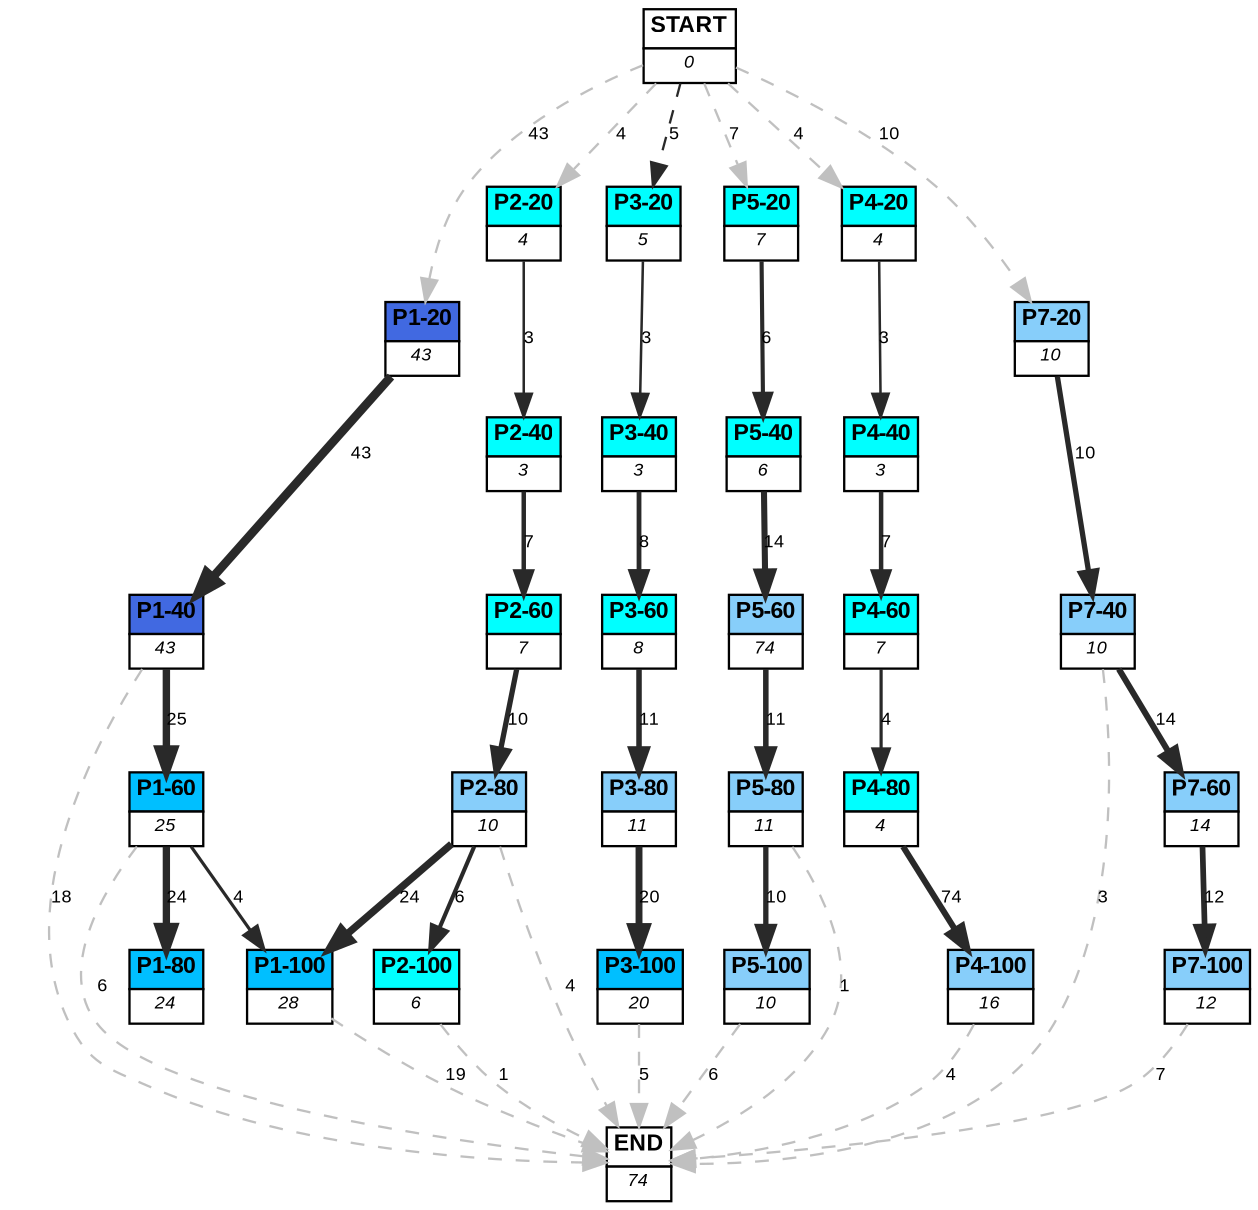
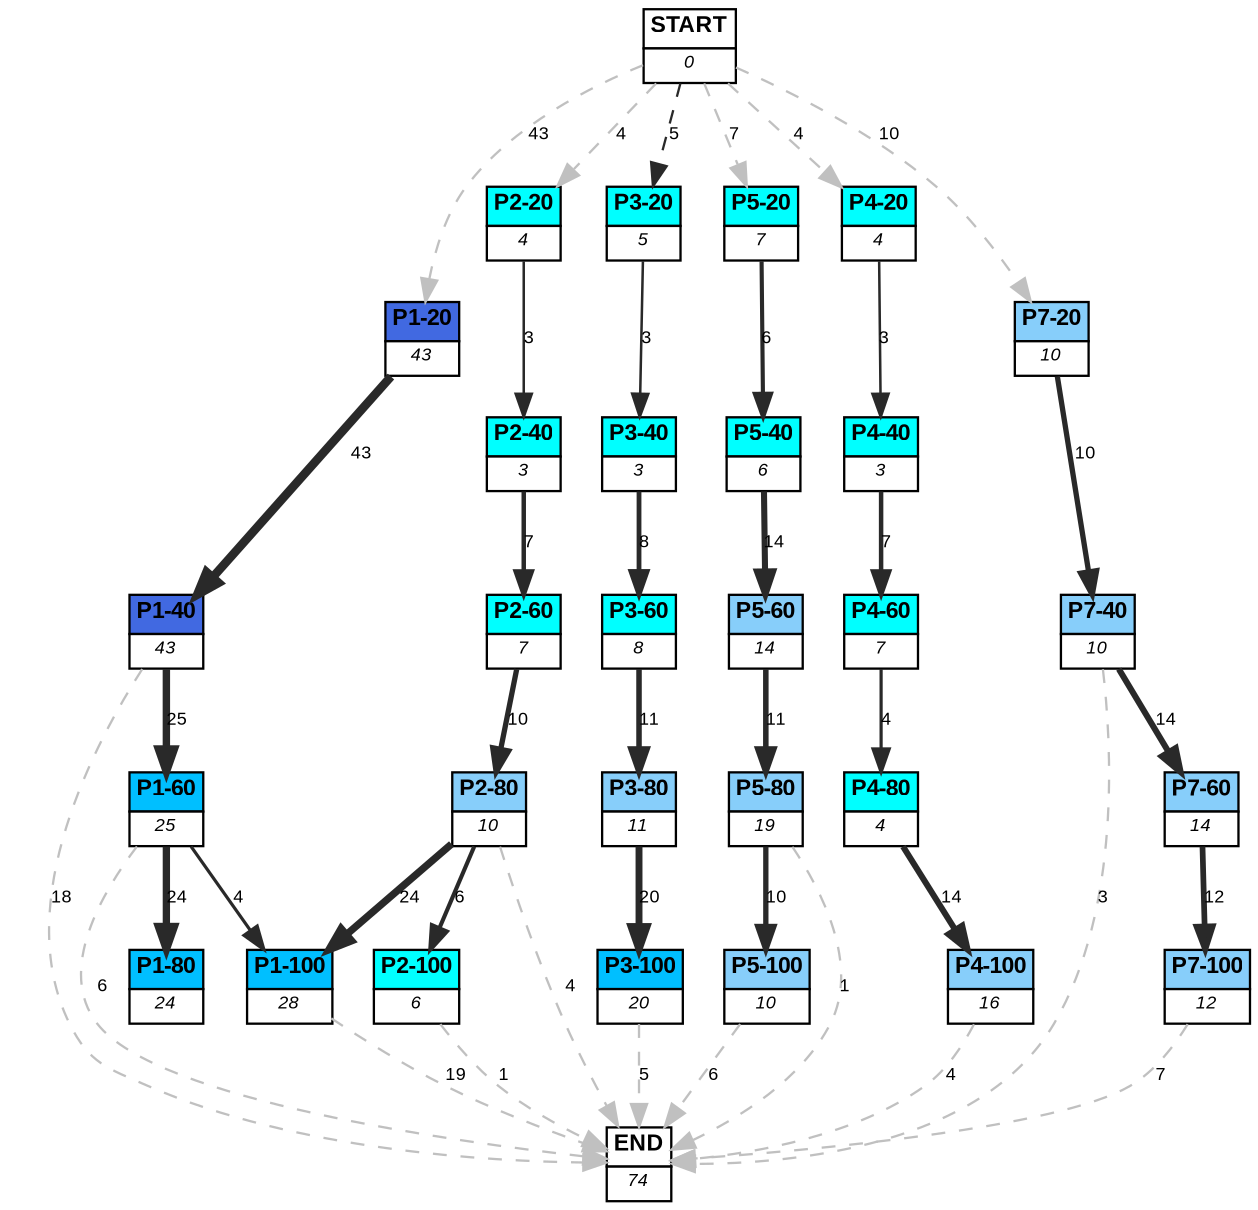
(766, 648) -> (766, 648)
(766, 825) -> (766, 825)
(953, 898) -> (953, 898)
